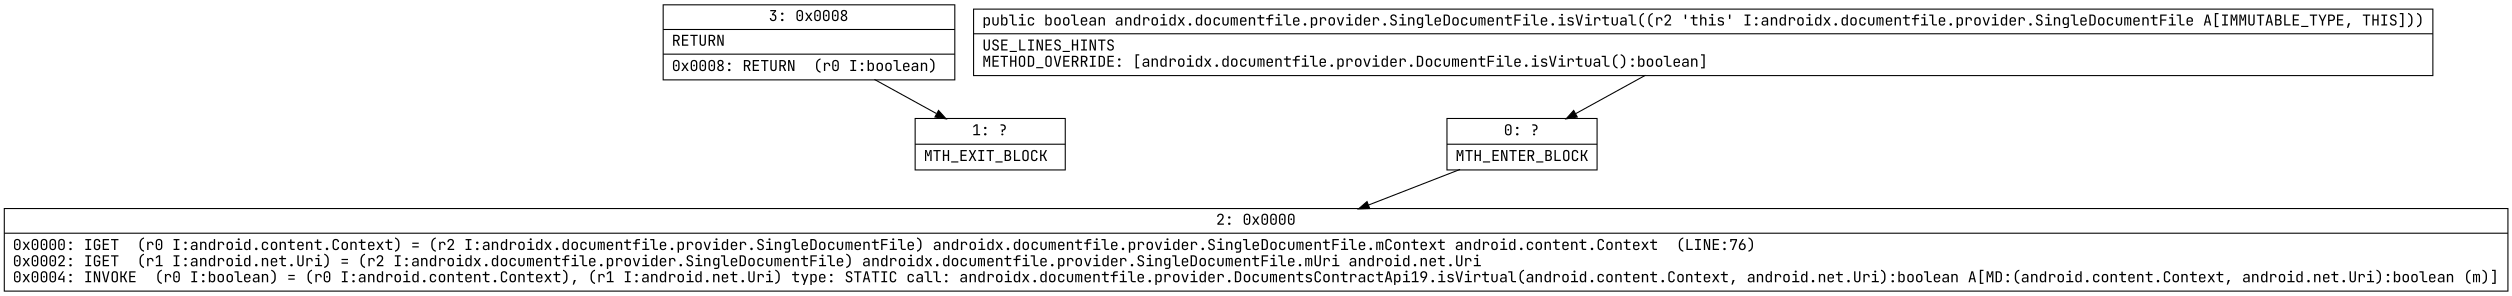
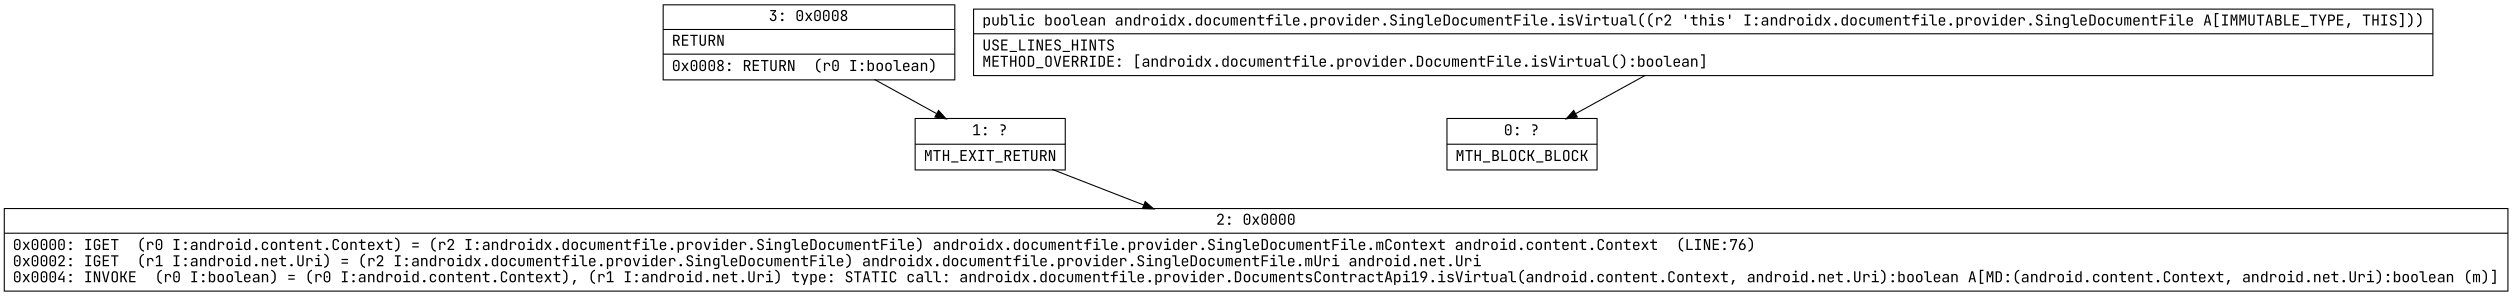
(986, 157) -> (990, 157)
(1522, 157) -> (1522, 157)
(1414, 187) -> (1098, 187)
